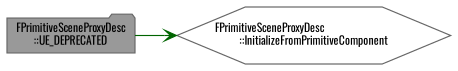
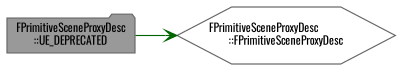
(314, 35) -> (286, 35)
